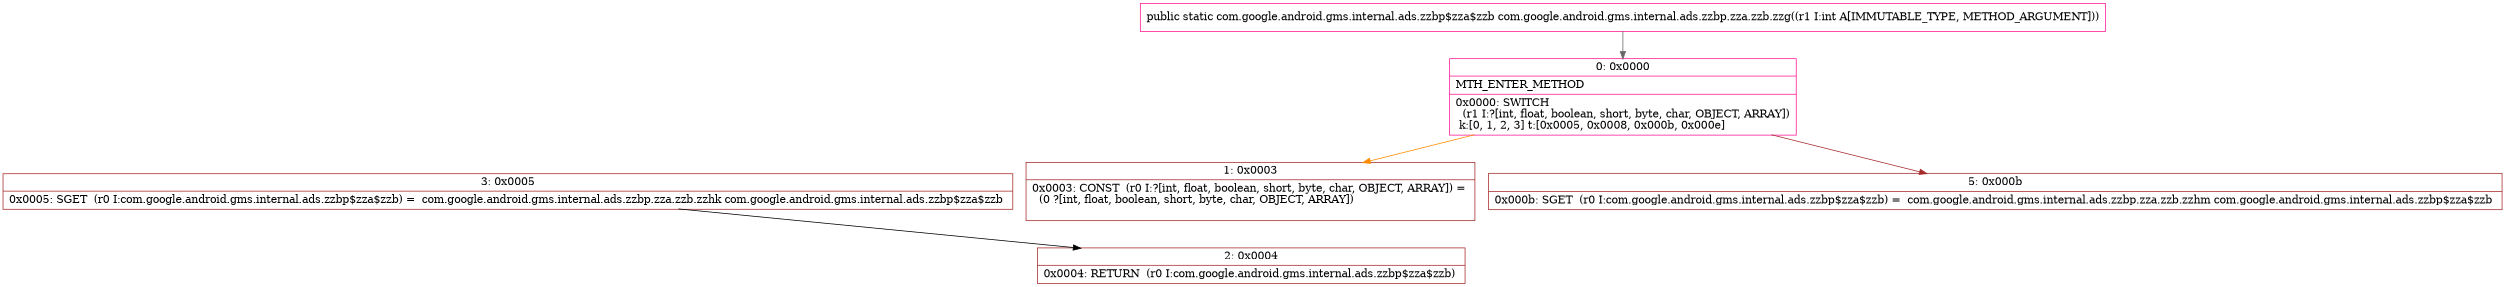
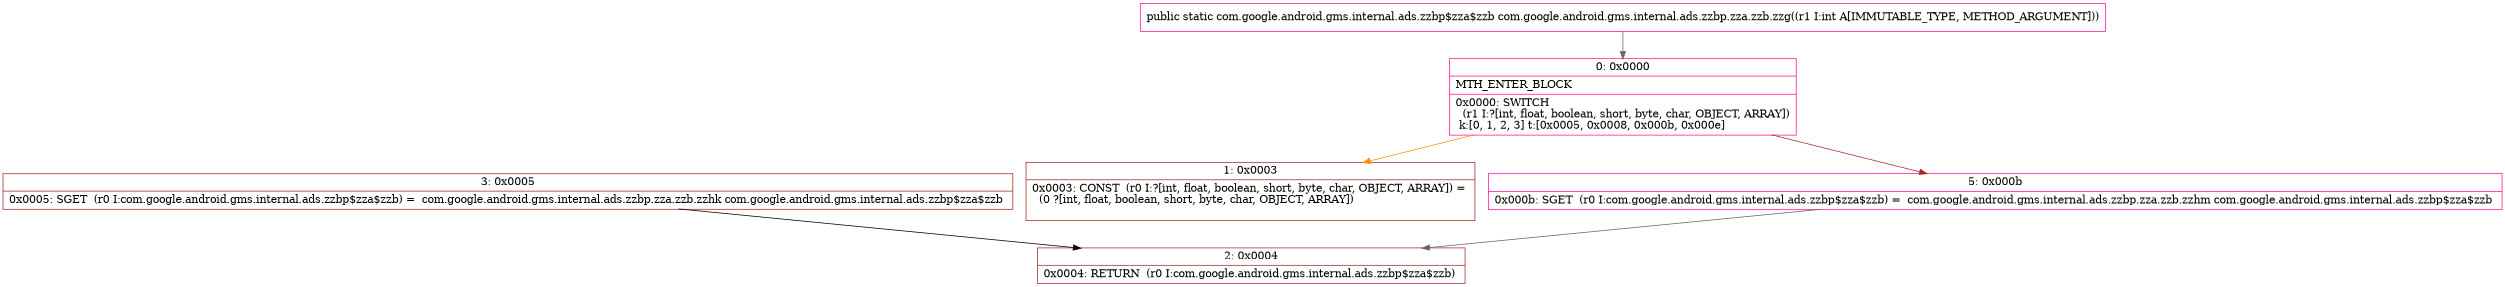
(1520, 85) -> (1514, 85)
(1995, 192) -> (1995, 192)
none -> (1625, 228)
